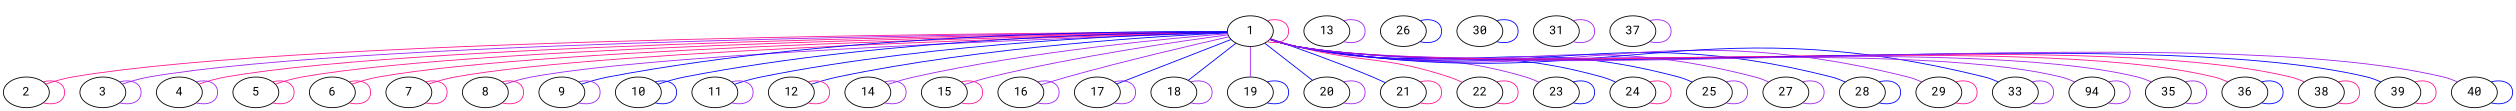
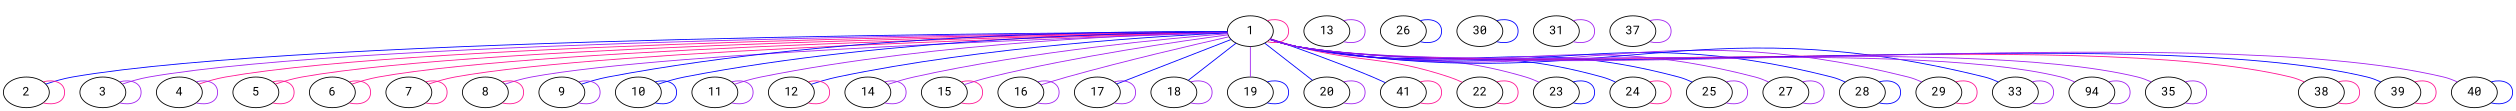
(955, 49) -> (955, 49)
(340, 53) -> (340, 53)
(1403, 92) -> (1403, 92)
(2245, 92) -> none
